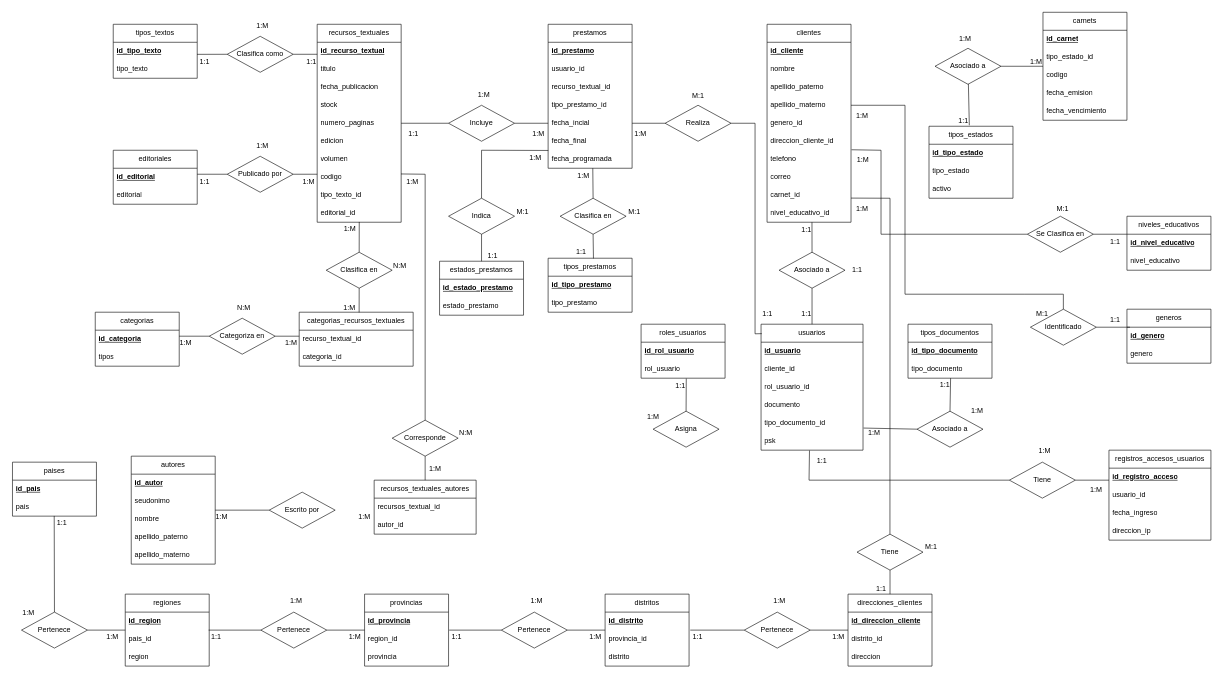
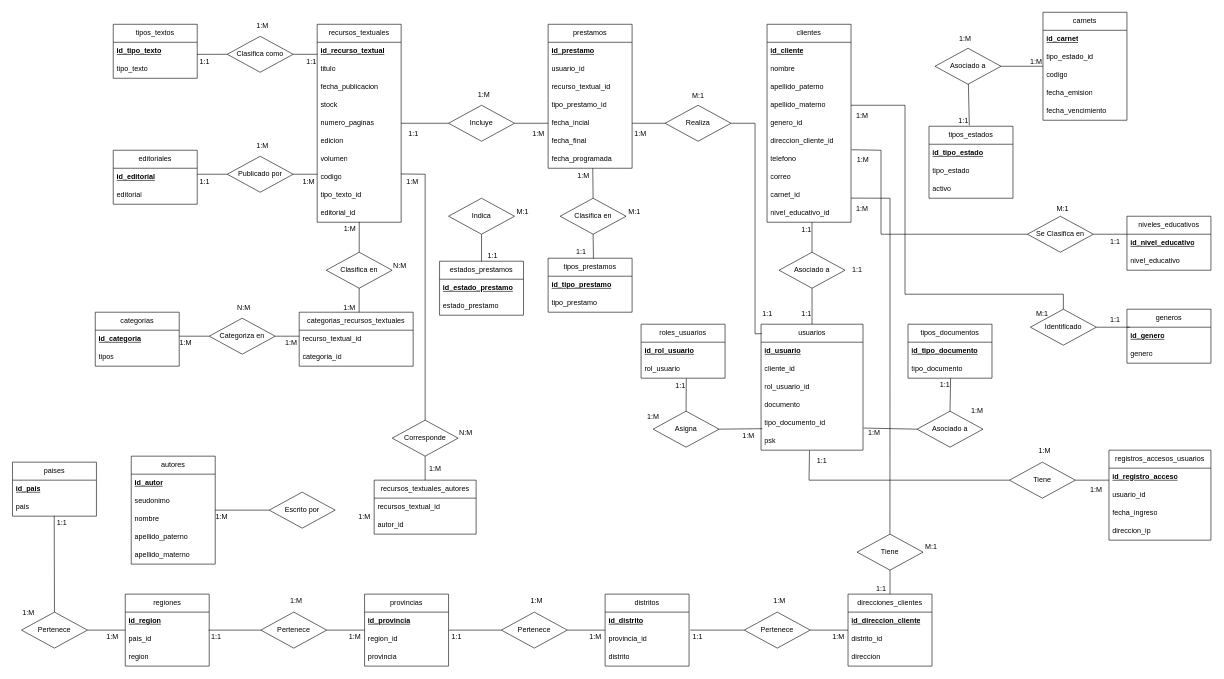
(490, 150) -> none
none -> (739, 429)
